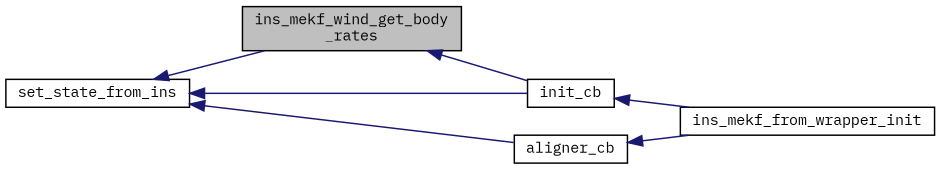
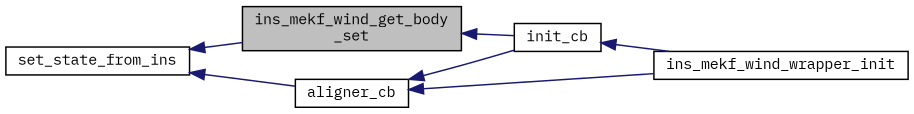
(352, 29) -> (352, 29)
(366, 93) -> (469, 63)
(807, 121) -> (781, 65)
